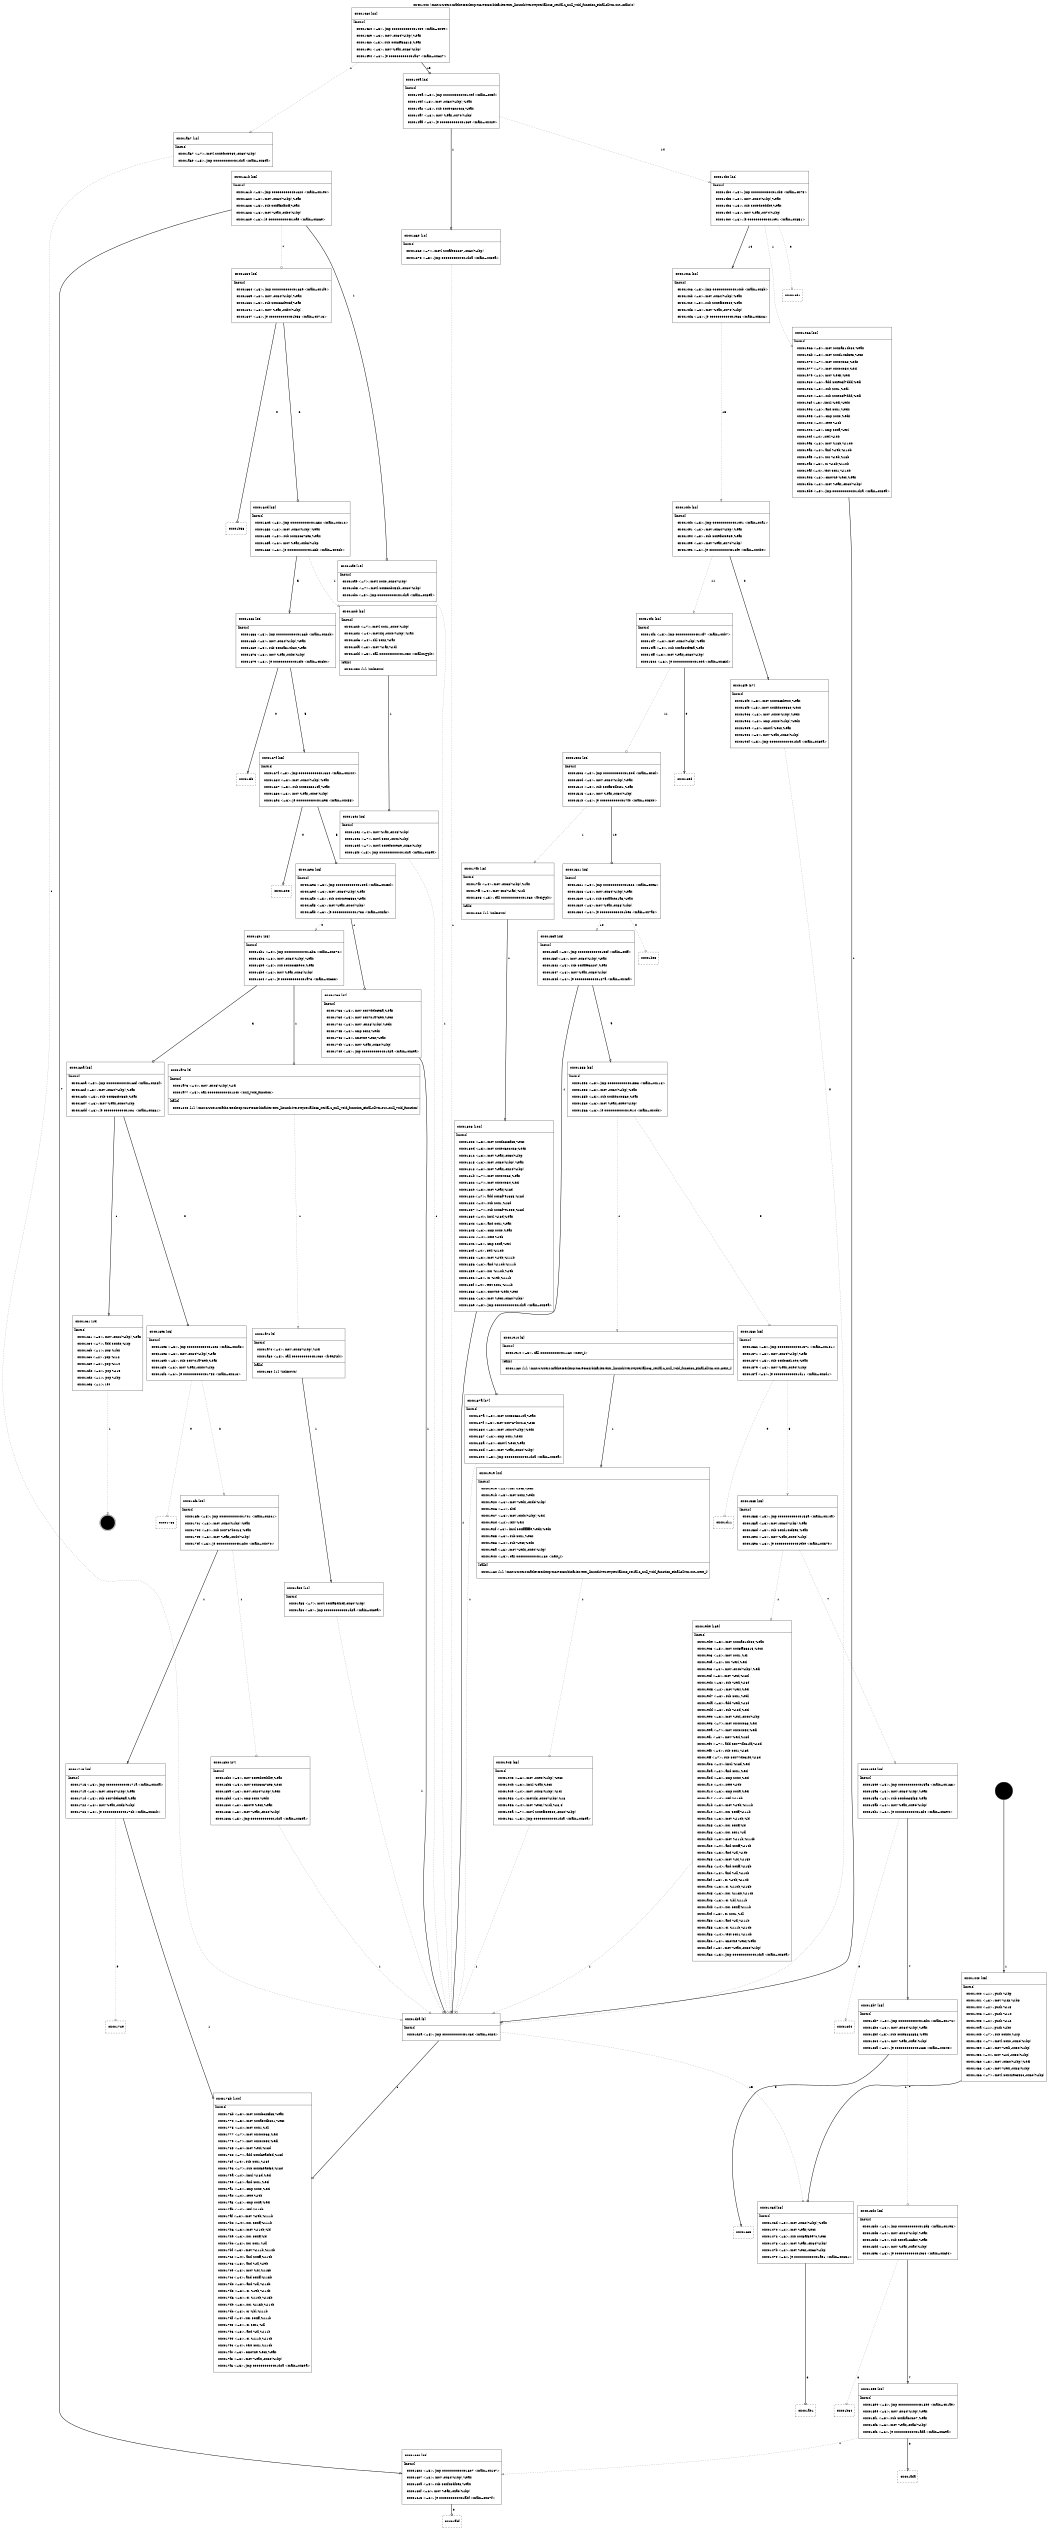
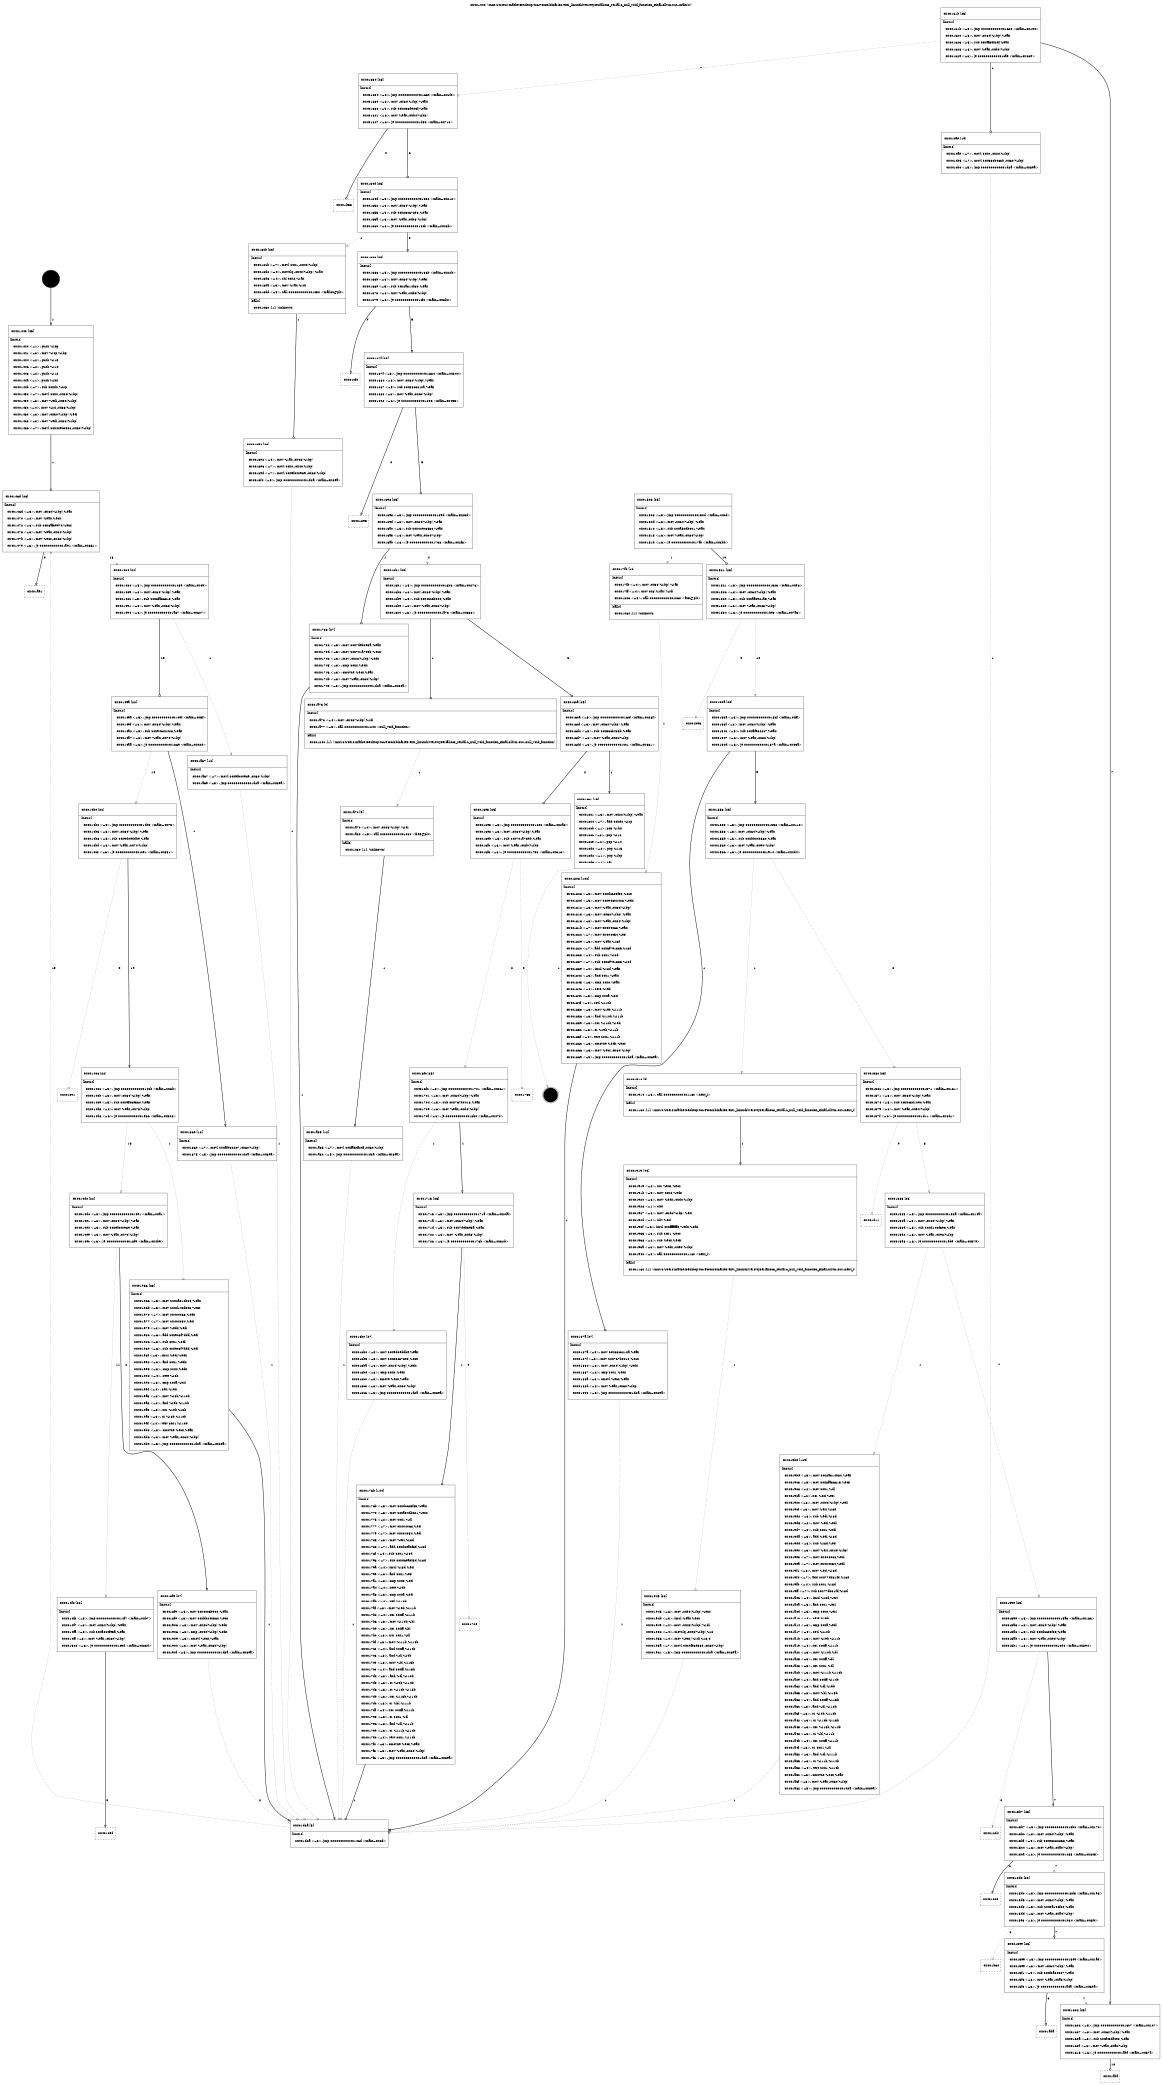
(774, 287) -> (176, 1198)
none -> (107, 558)
(648, 709) -> none
(506, 1019) -> (661, 746)
(376, 2109) -> (356, 1791)
(806, 2333) -> (40, 568)
(453, 2510) -> (1113, 2065)
